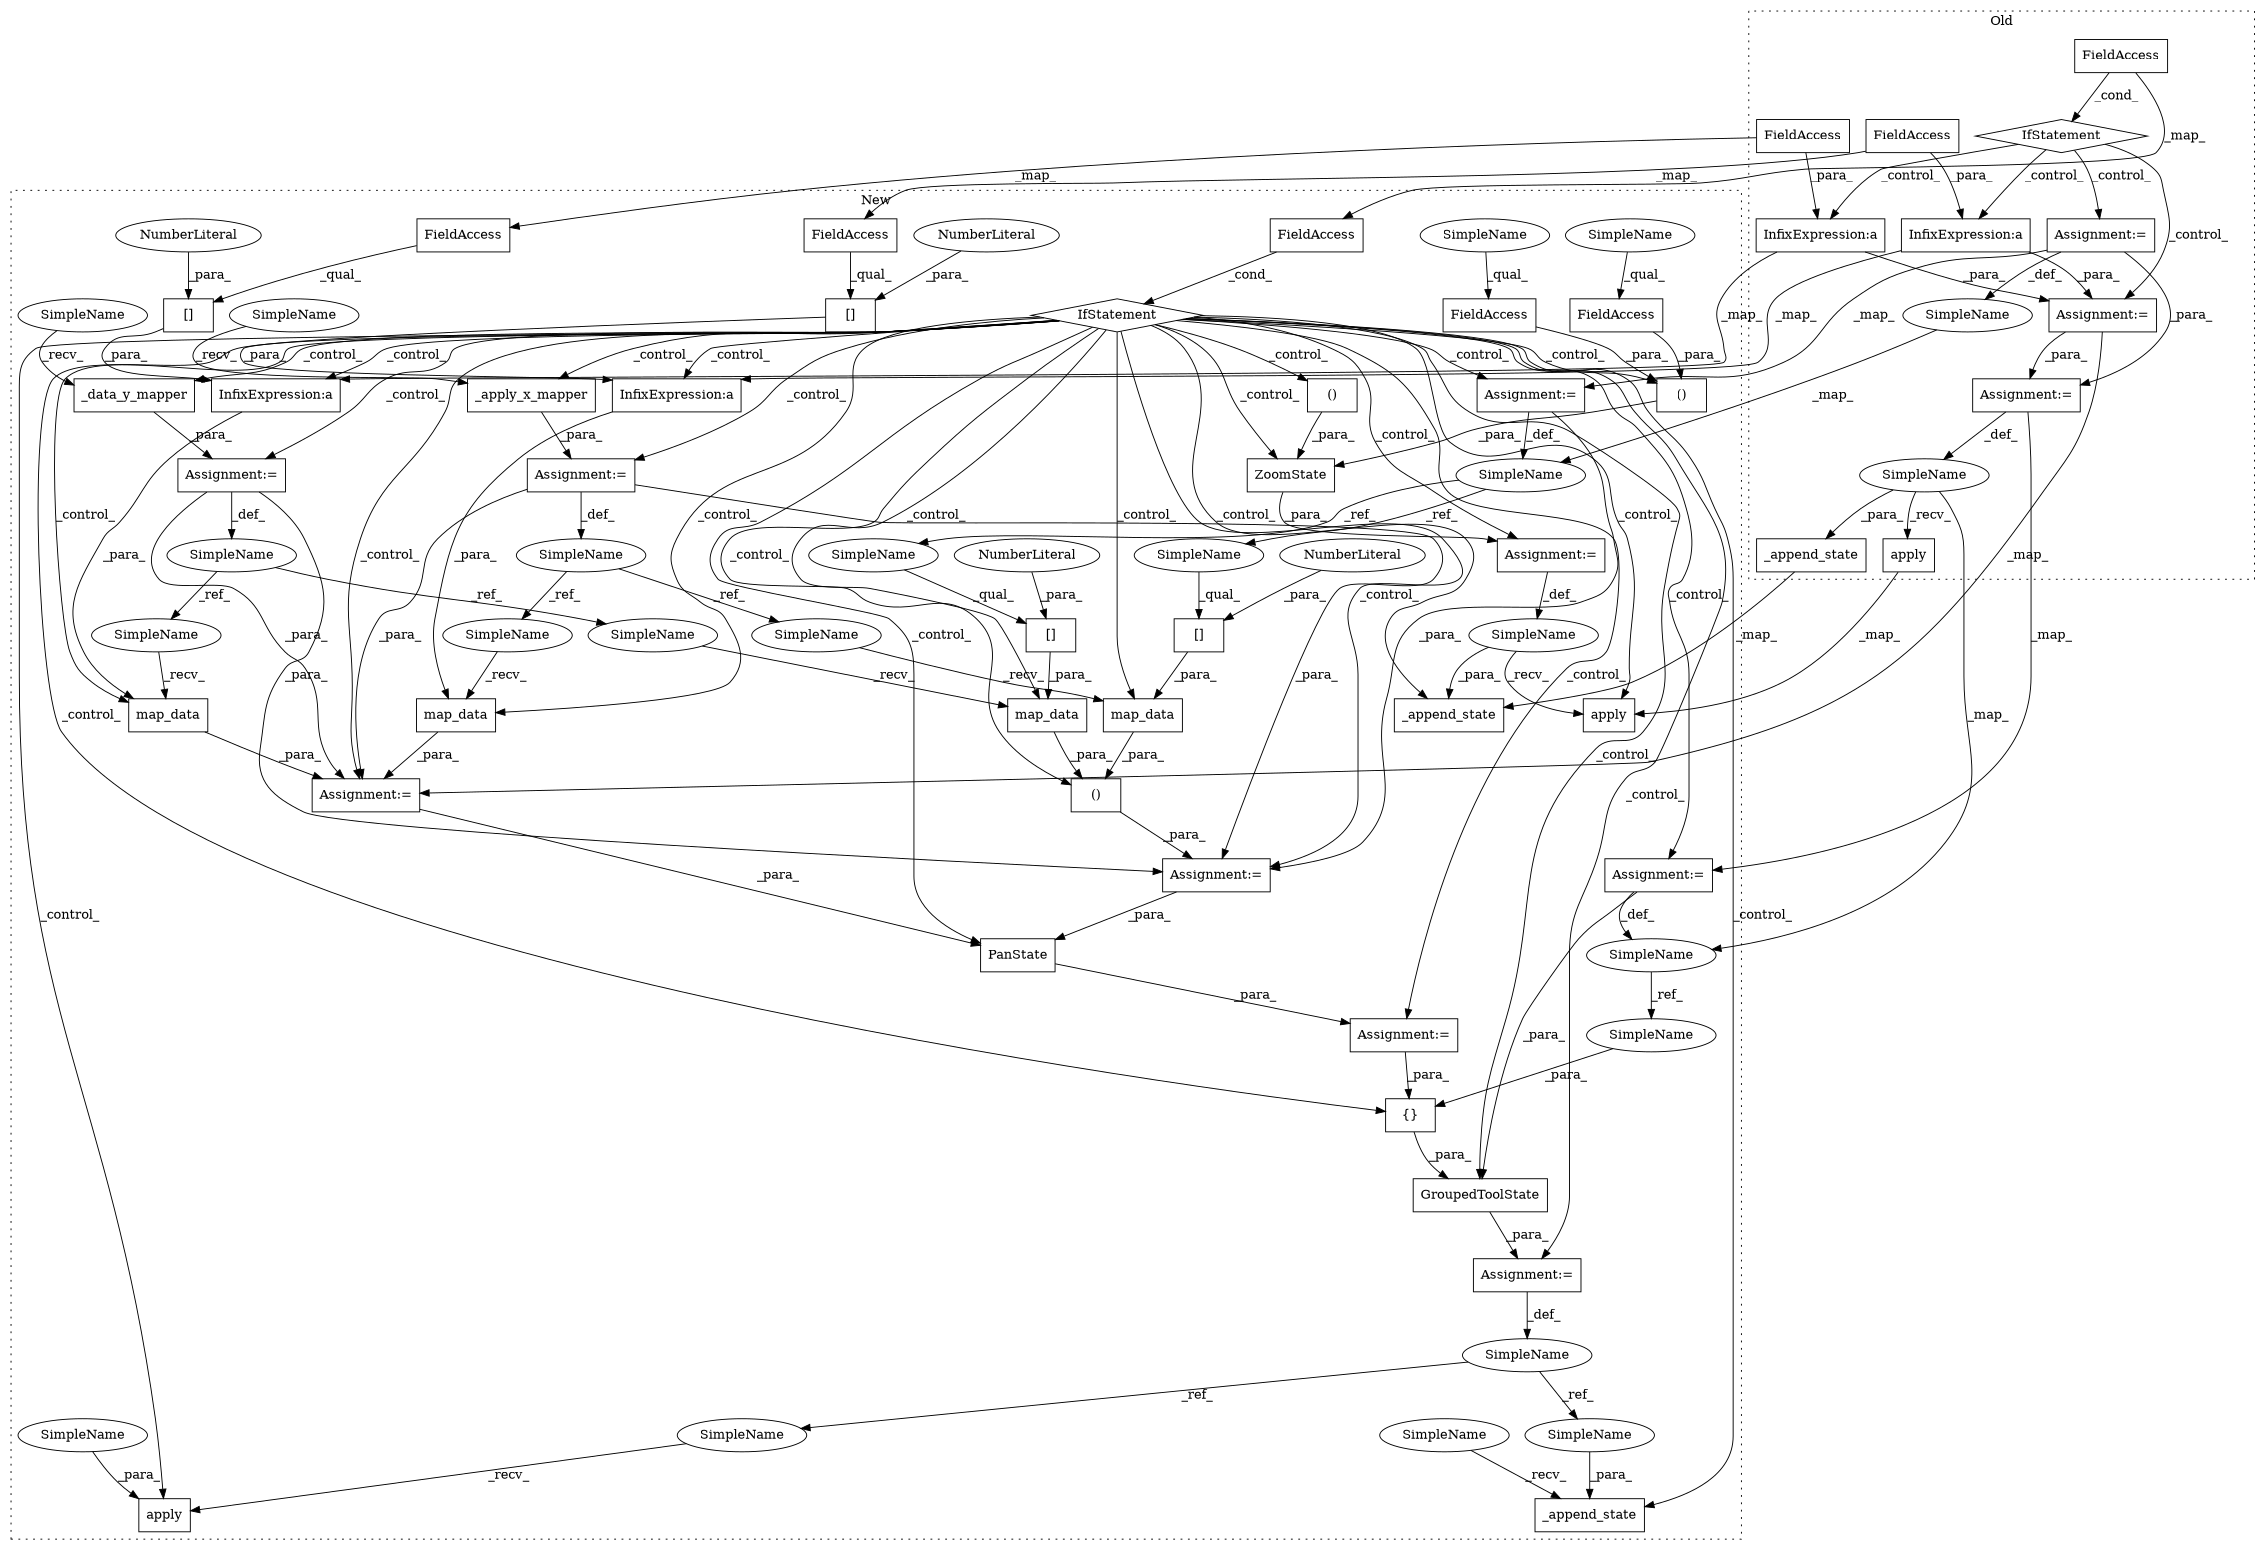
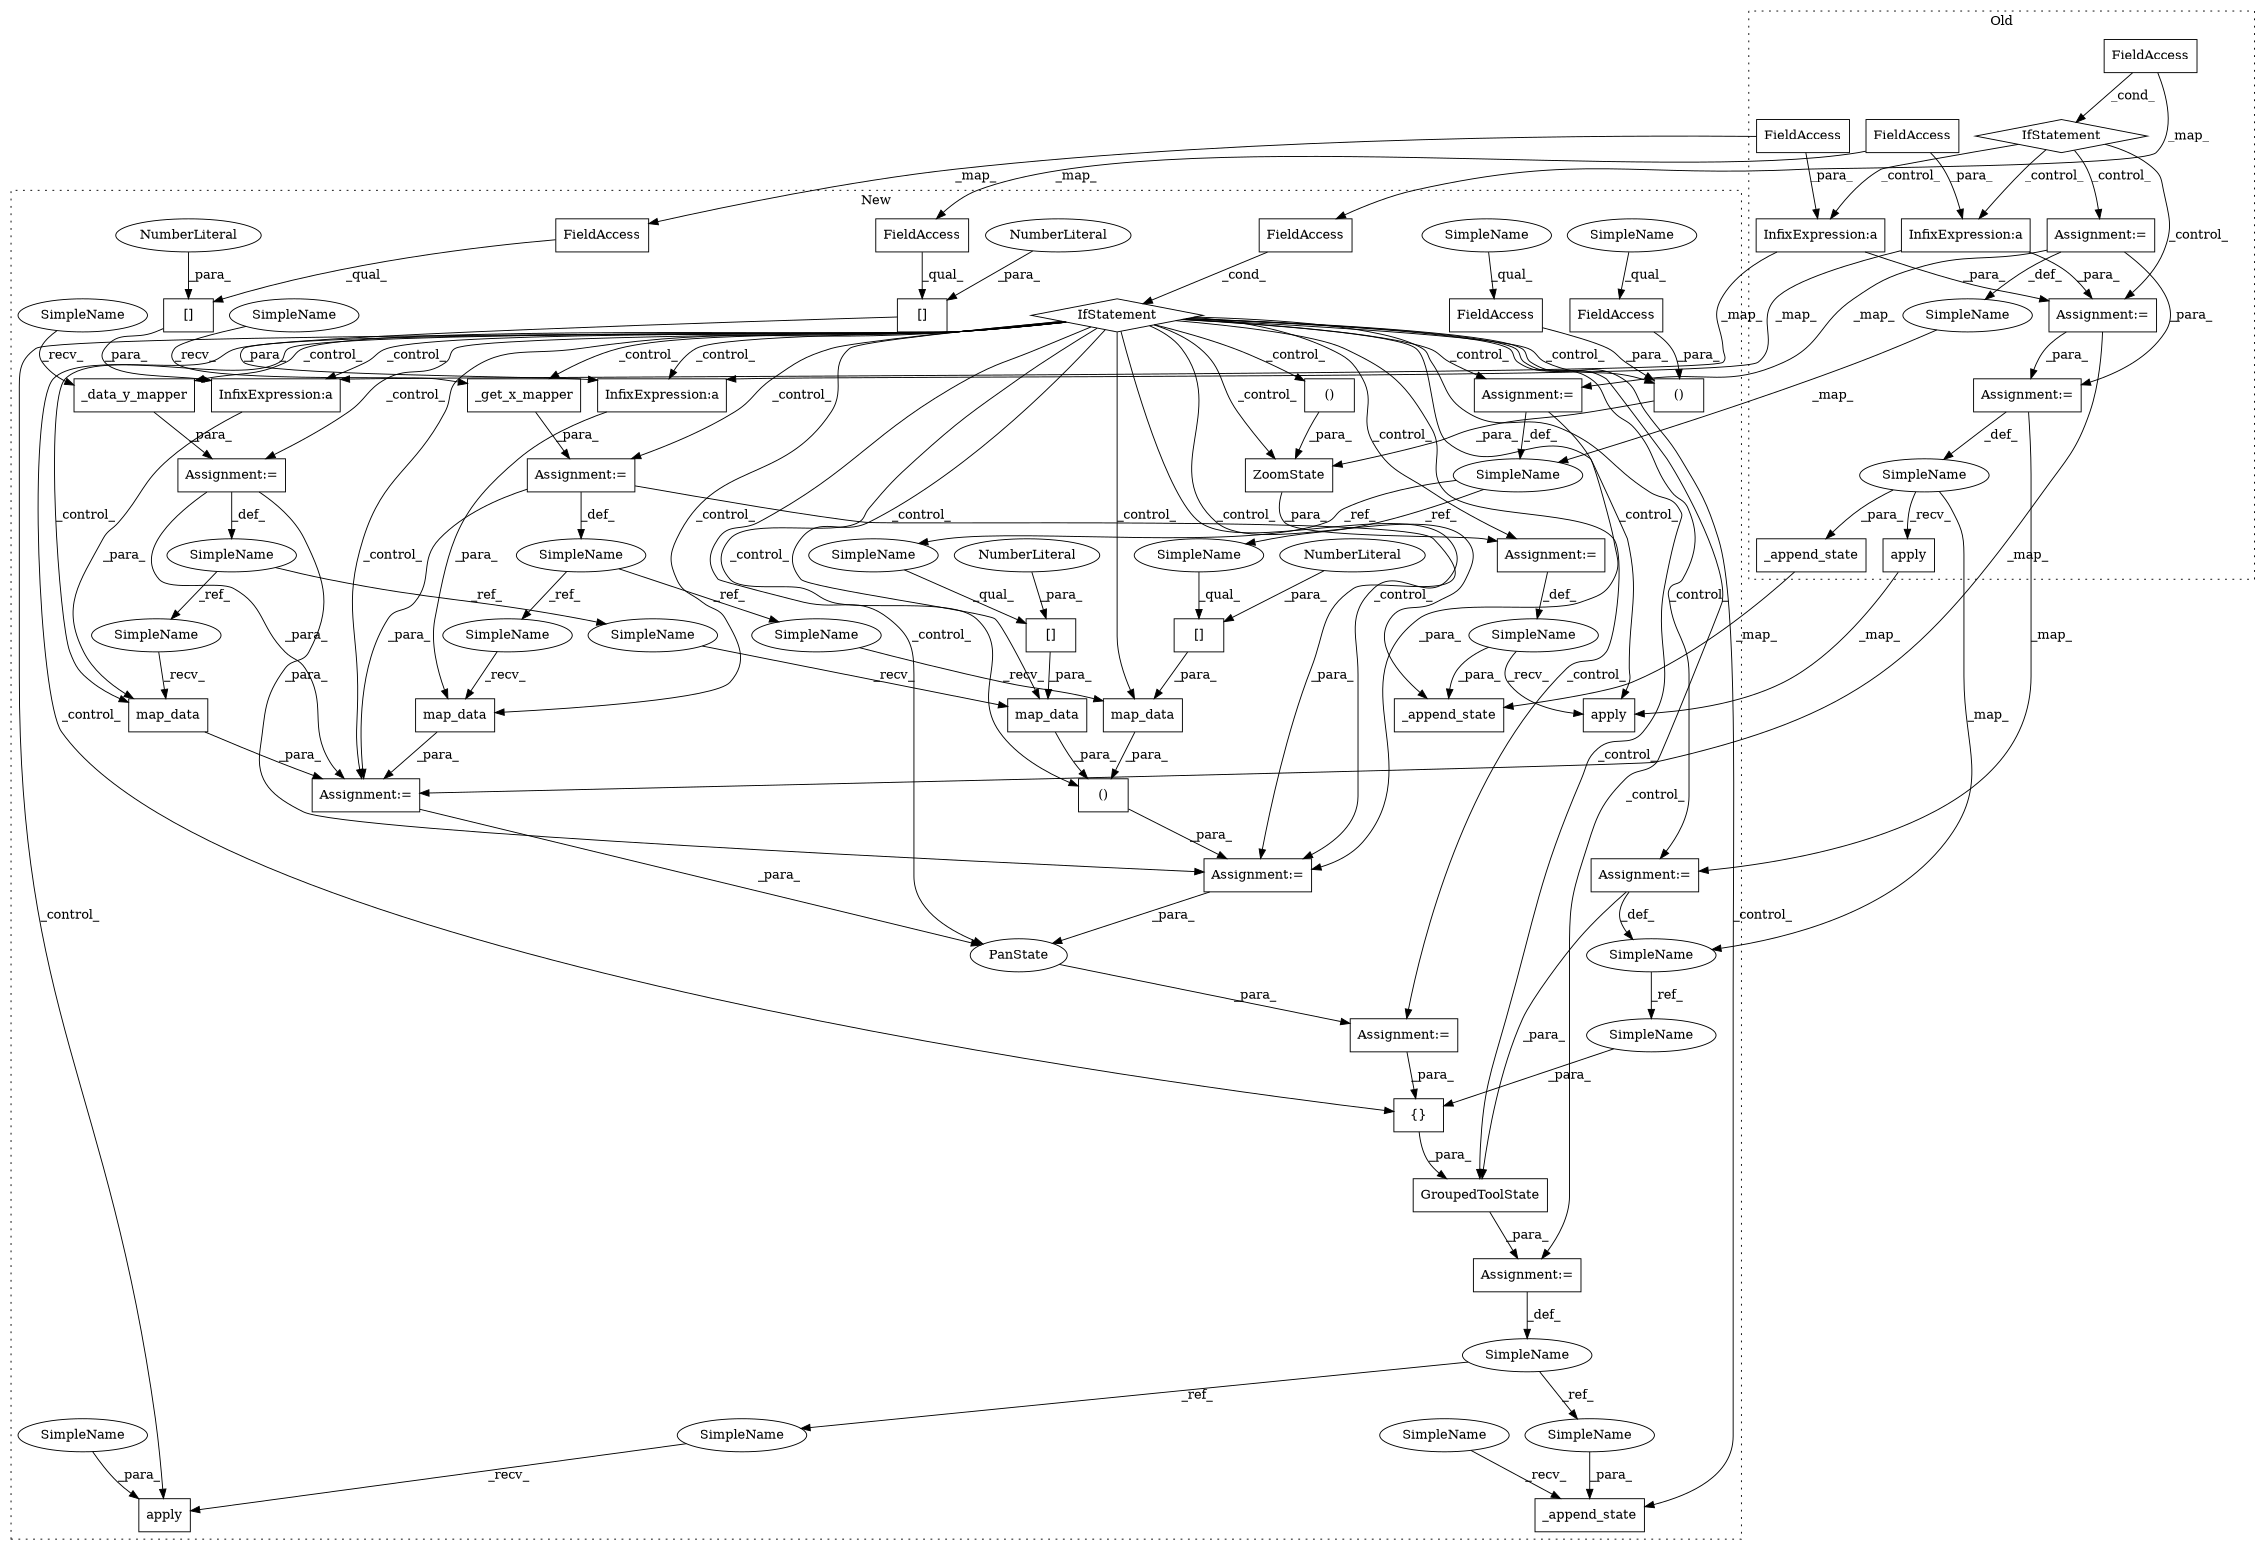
(531, 395) -> (524, 395)
(1018, 955) -> (1019, 955)
